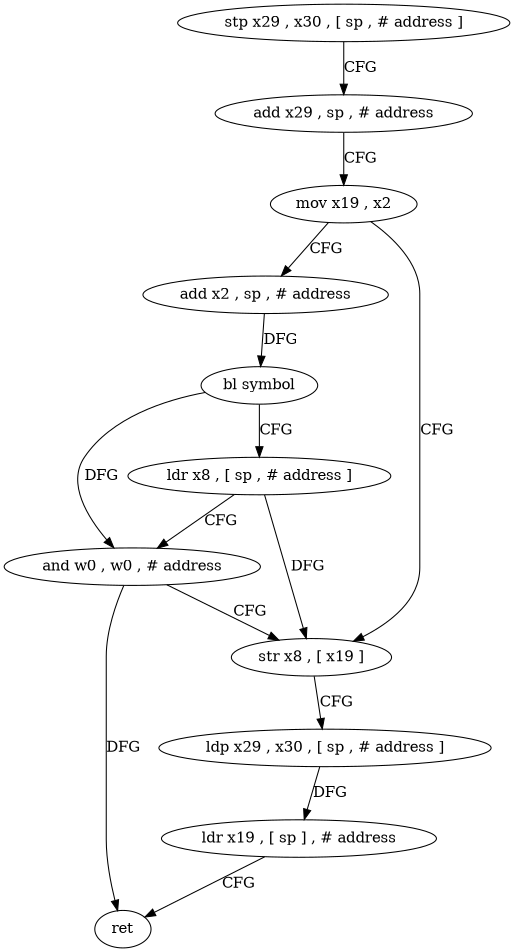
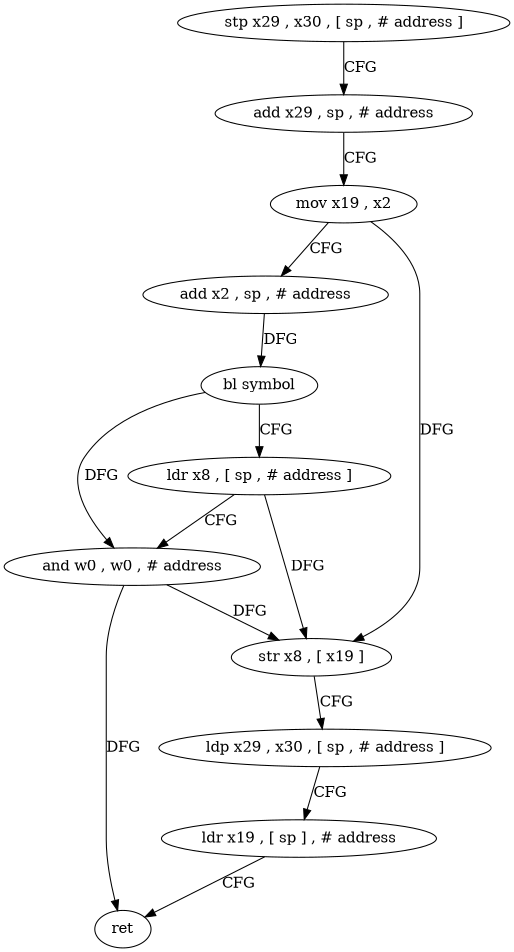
(437, 431) -> (437, 431)
(250, 612) -> (250, 612)
(330, 793) -> (330, 793)
